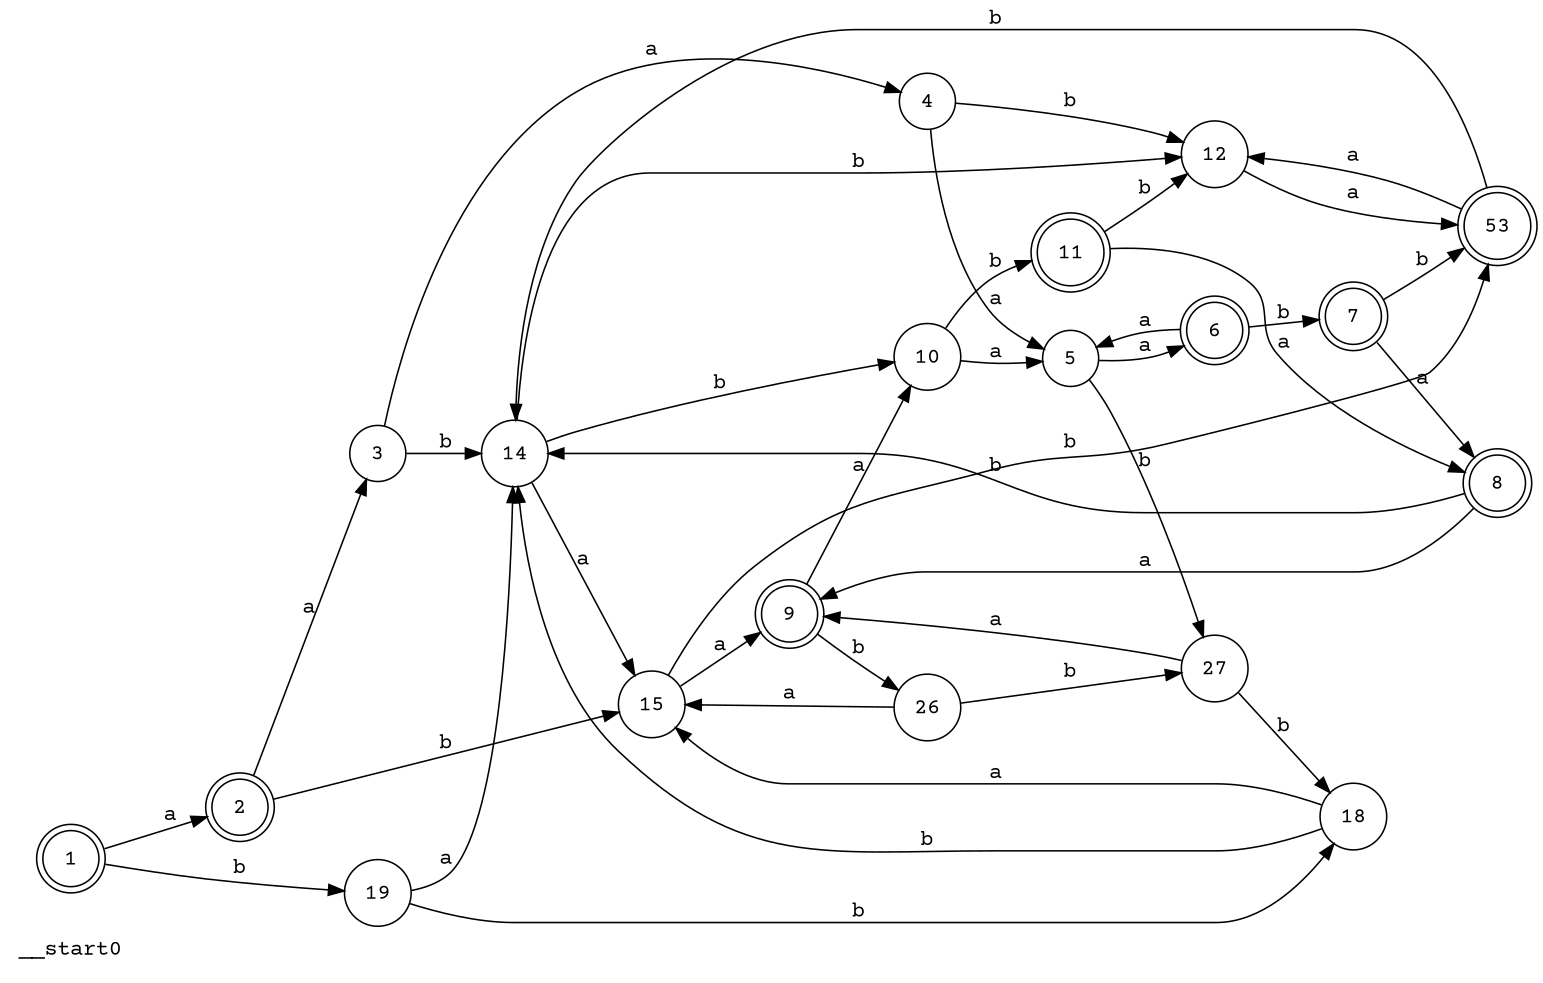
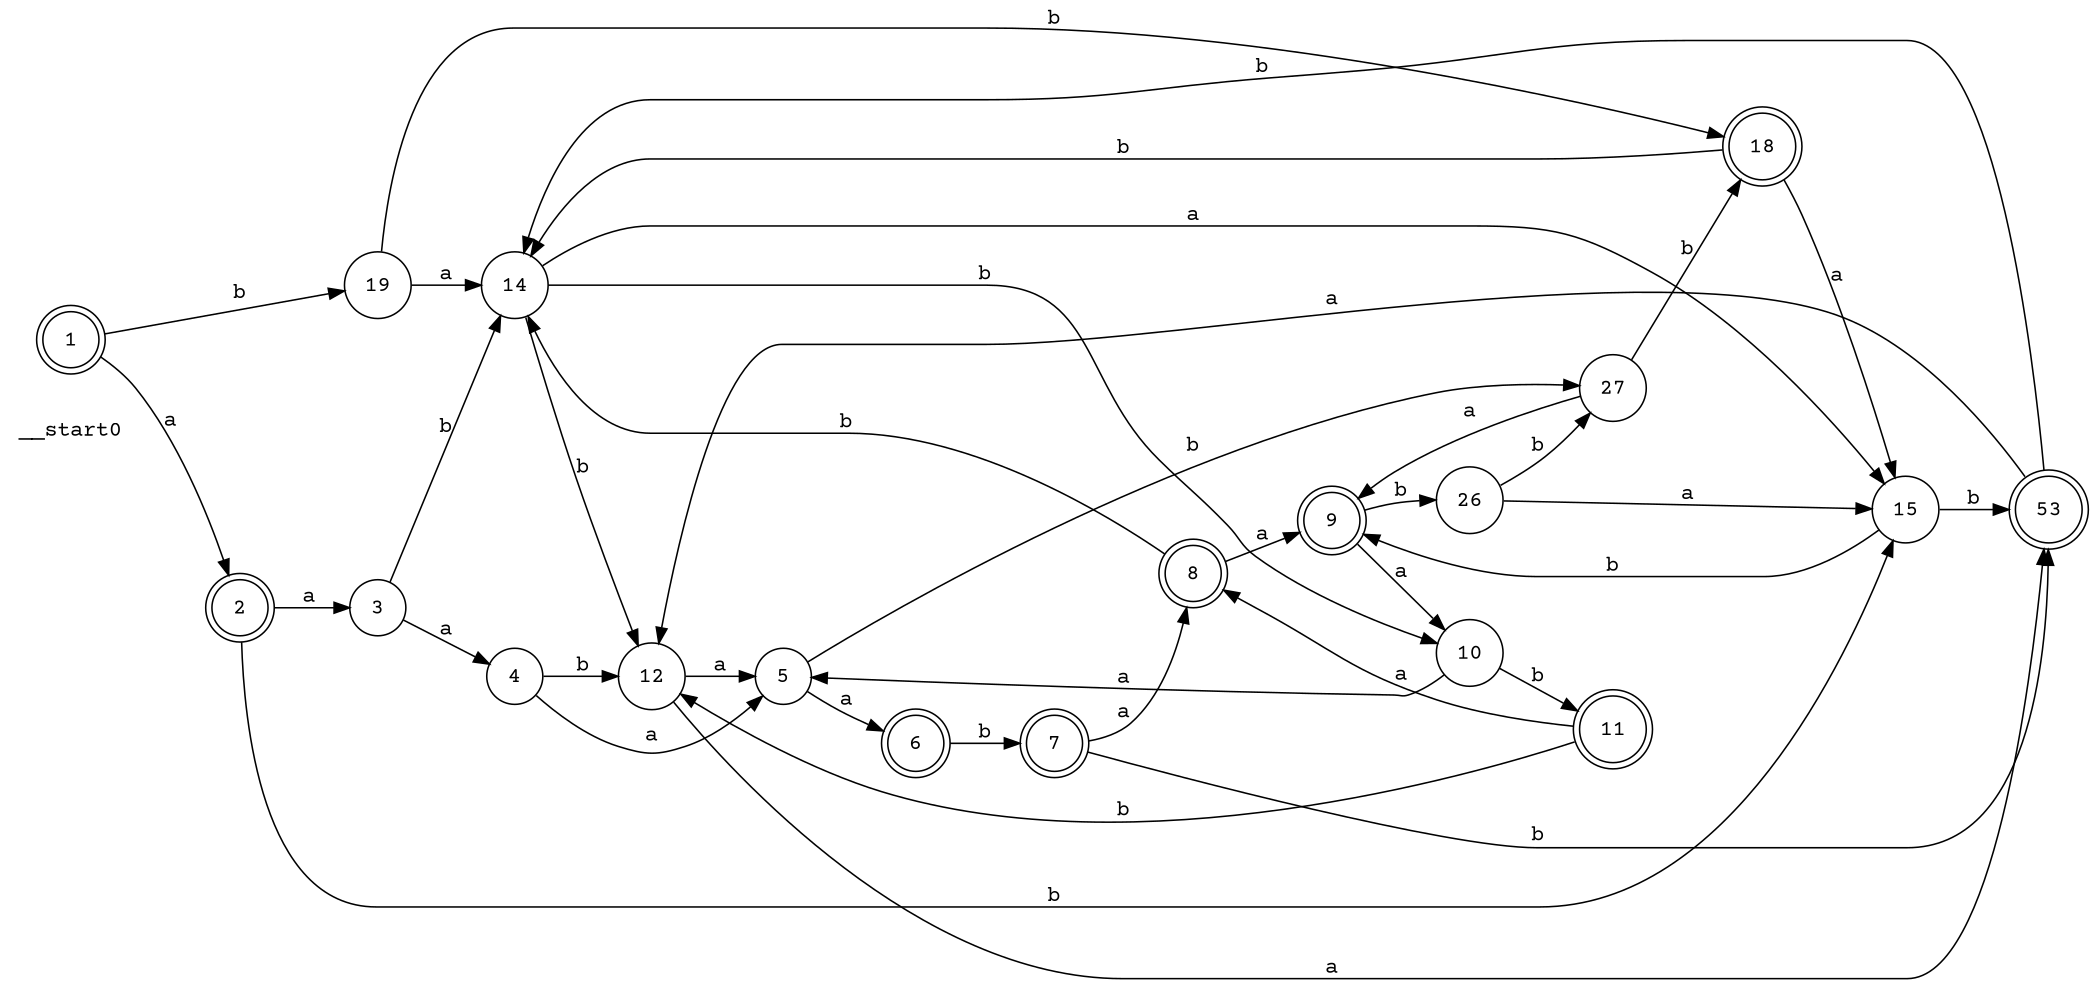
(1145, 332) -> (712, 676)
(720, 644) -> (1613, 565)
(1353, 817) -> (1762, 146)
